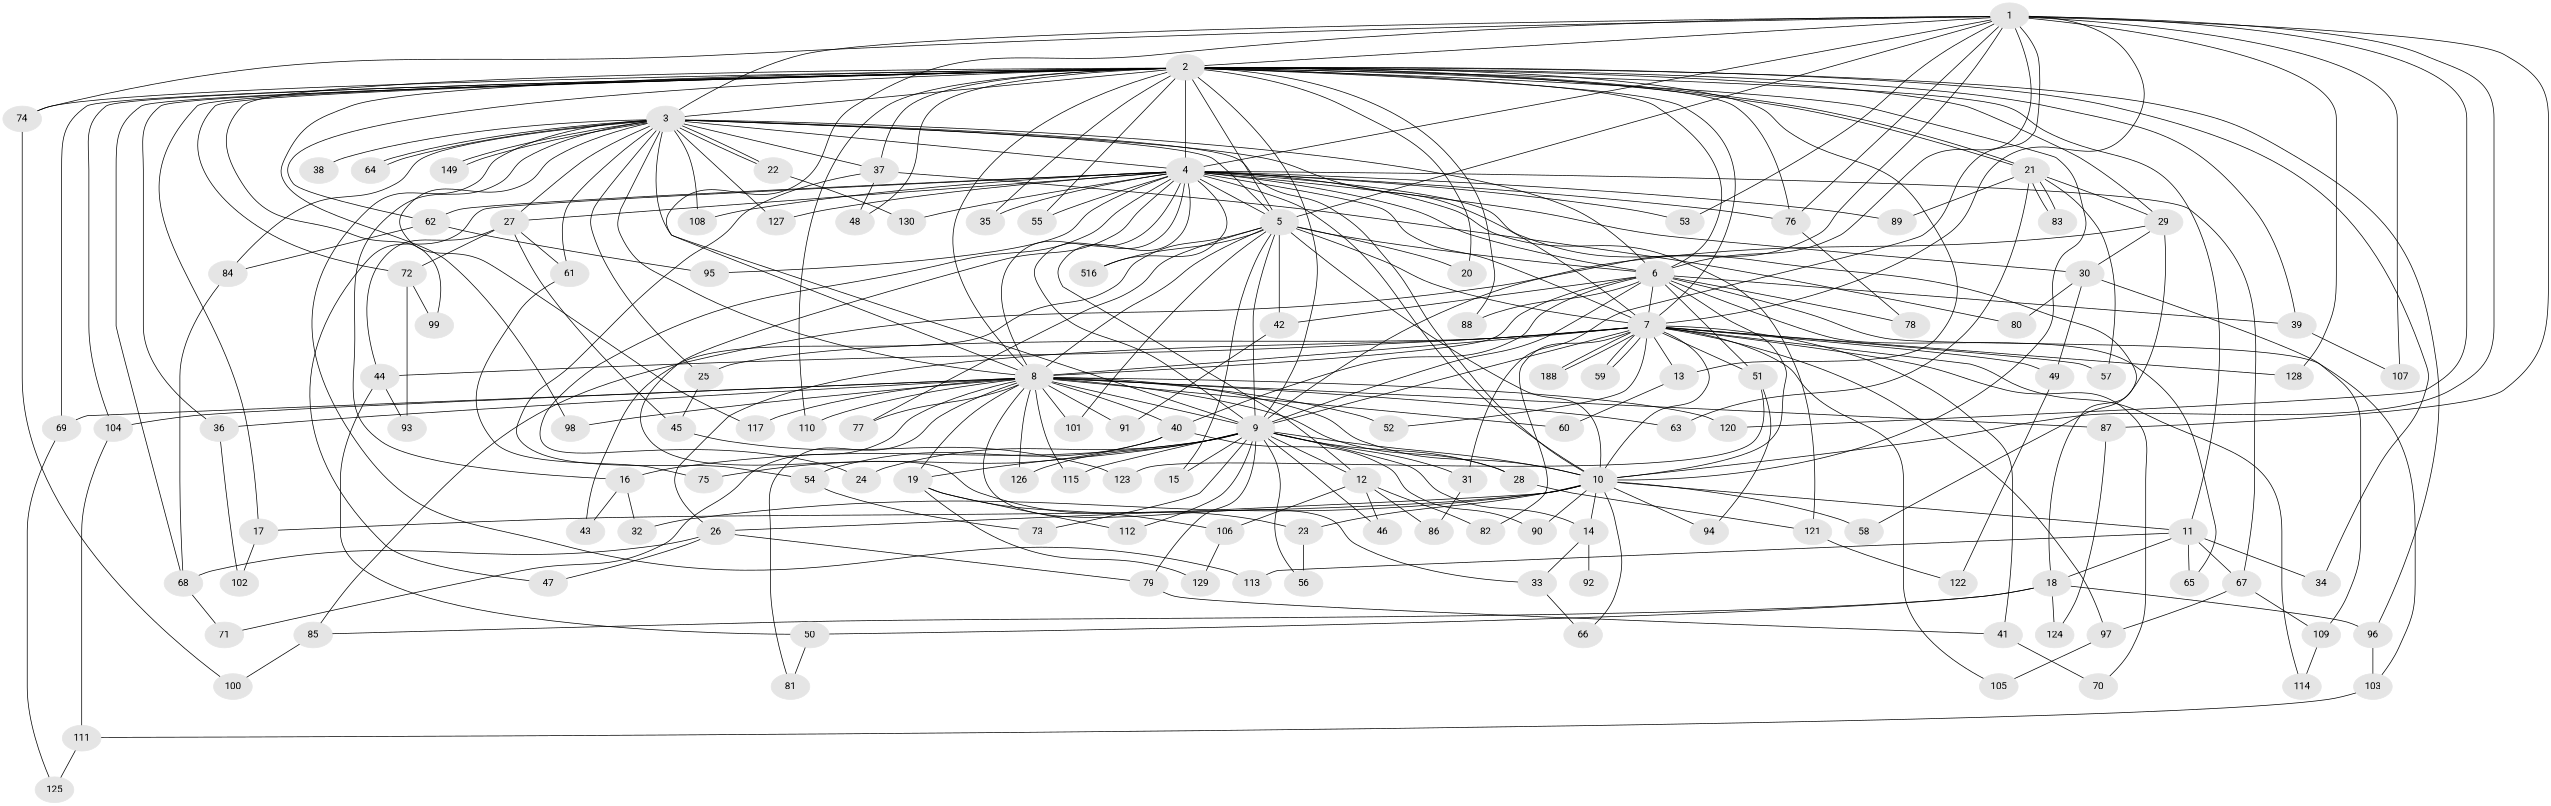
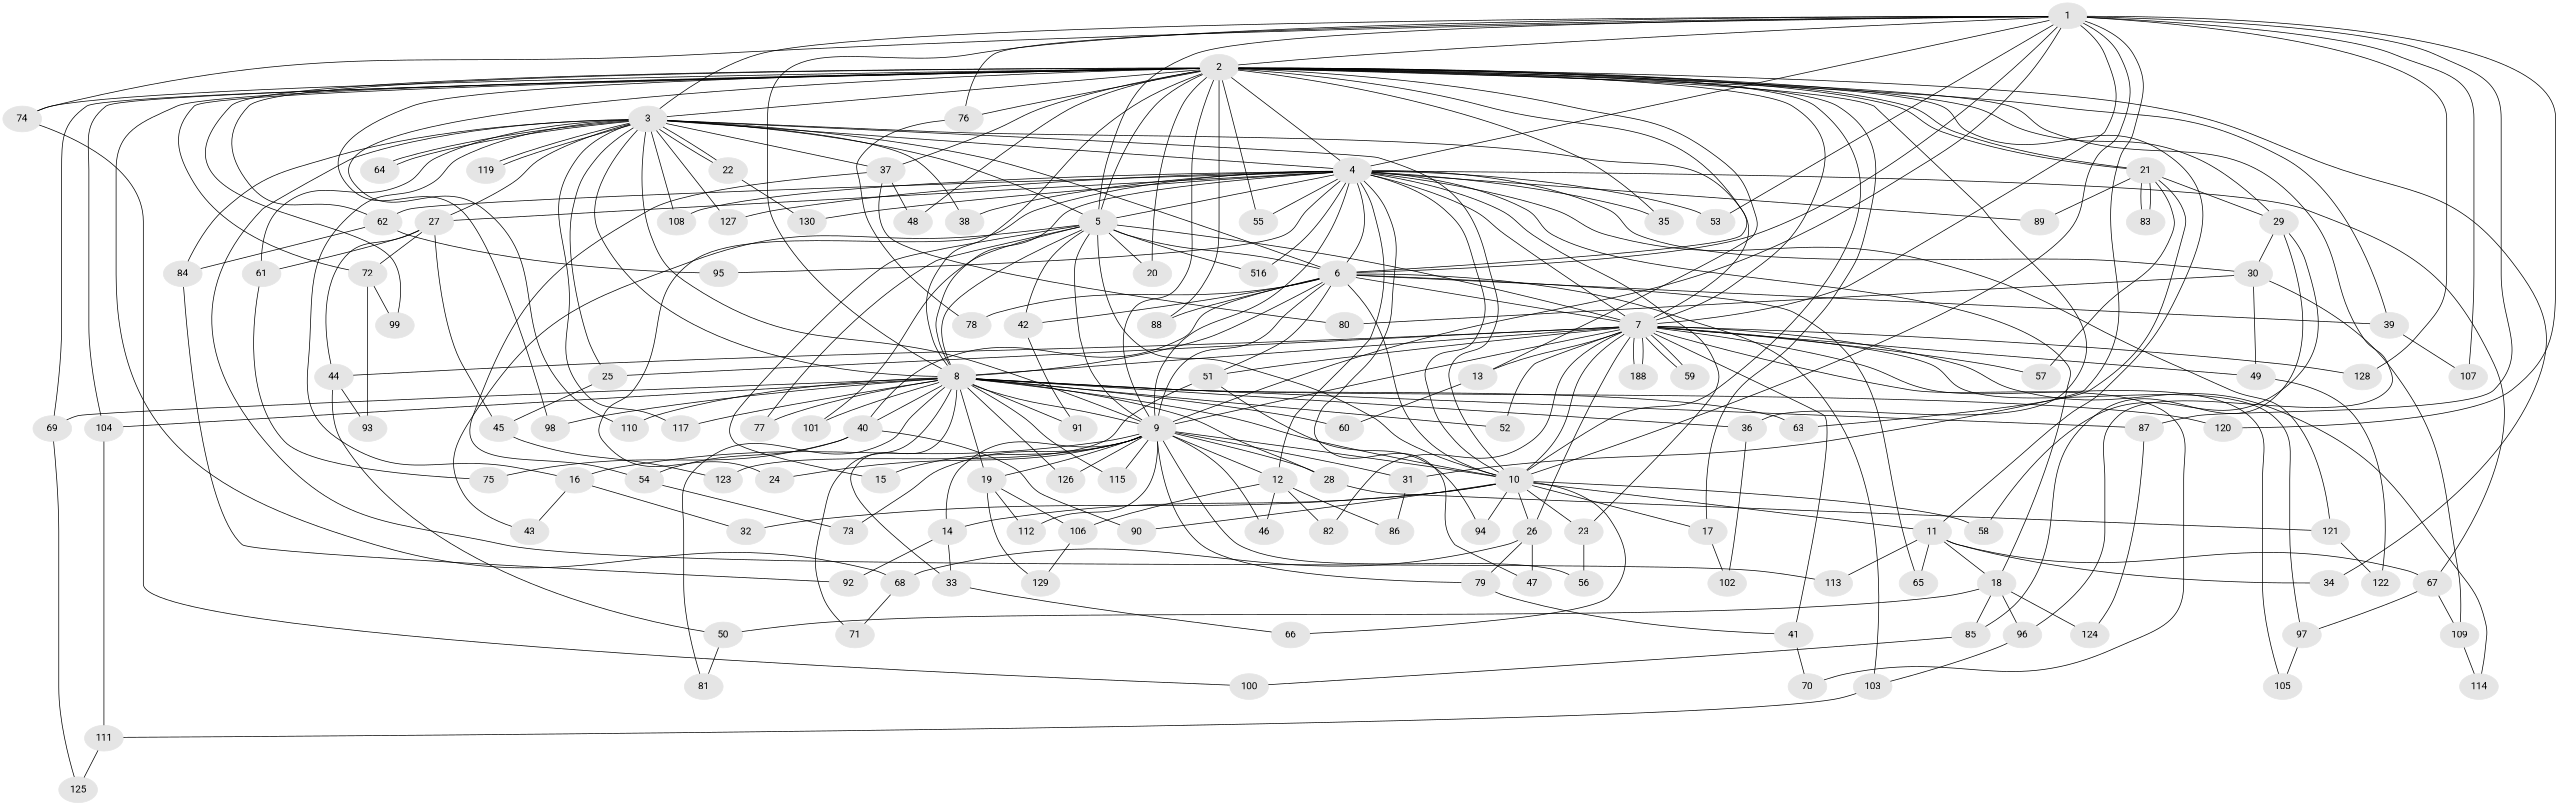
(449, 171) -> (486, 171)
(1546, 194) -> (1155, 182)
(180, 423) -> (402, 559)
